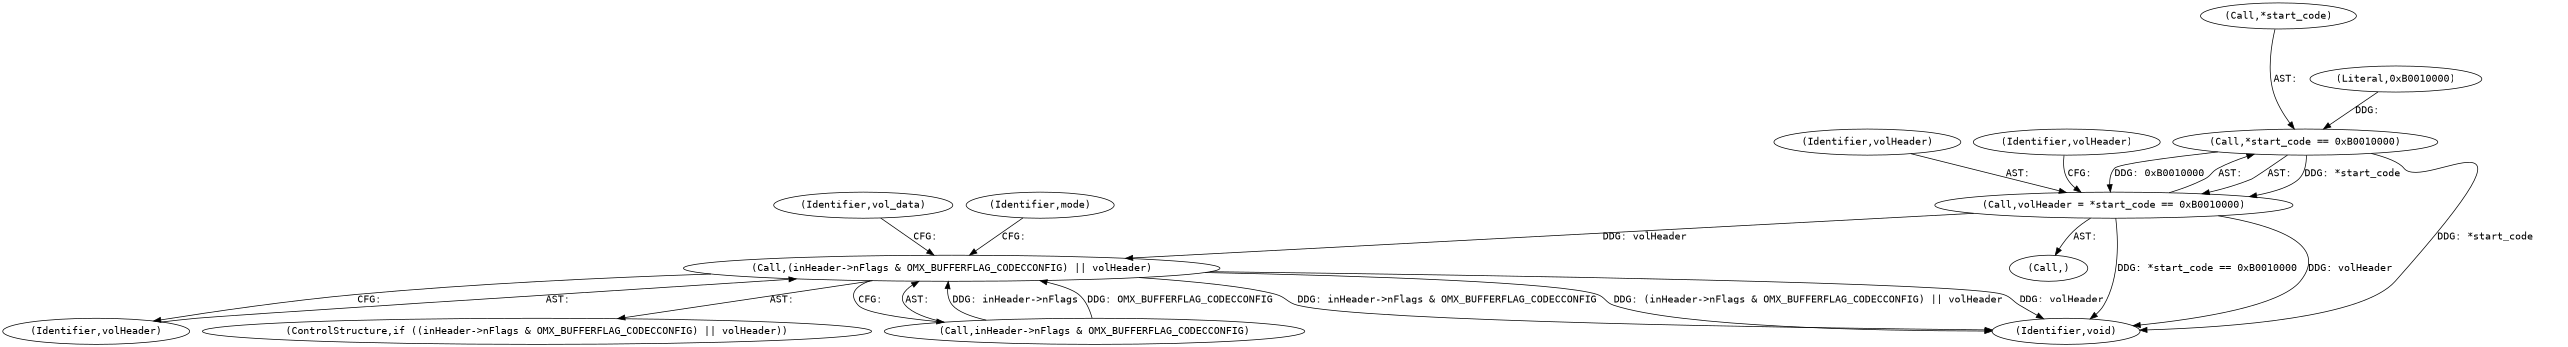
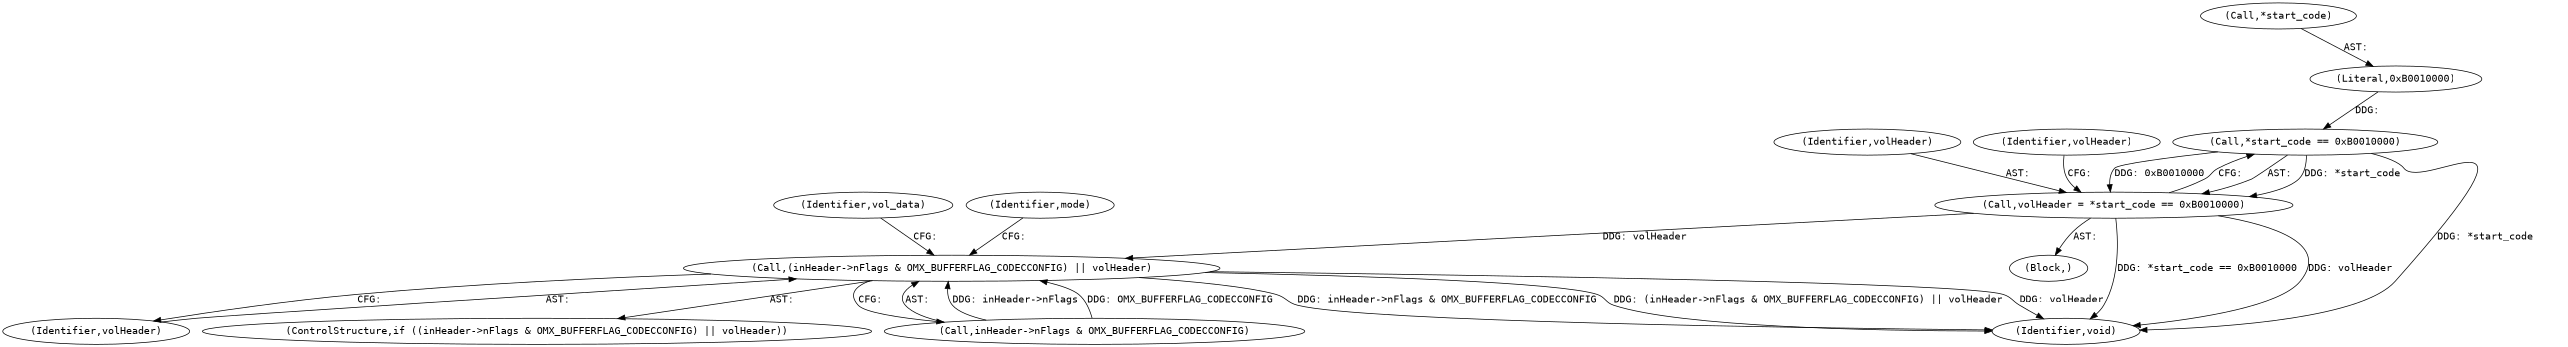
(2271, 78) -> (2334, 46)
(2234, 174) -> (2234, 174)
(2049, 268) -> (2049, 268)
